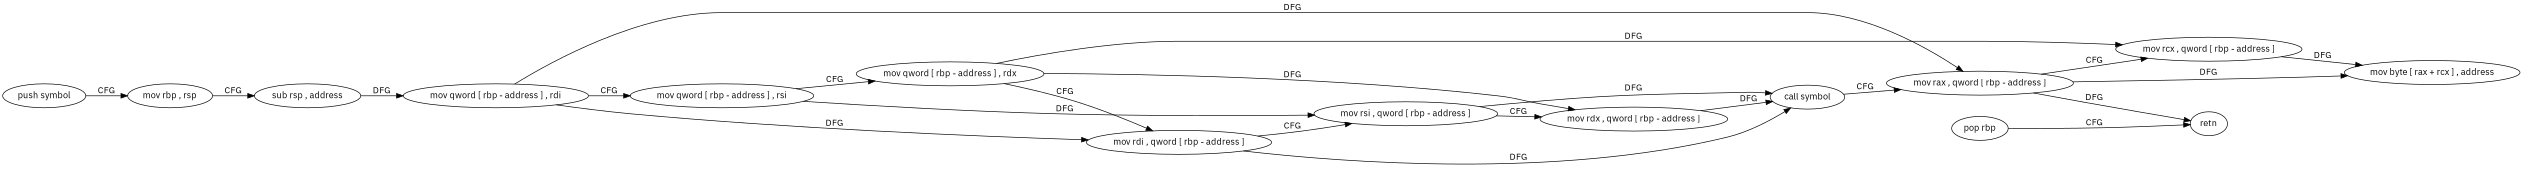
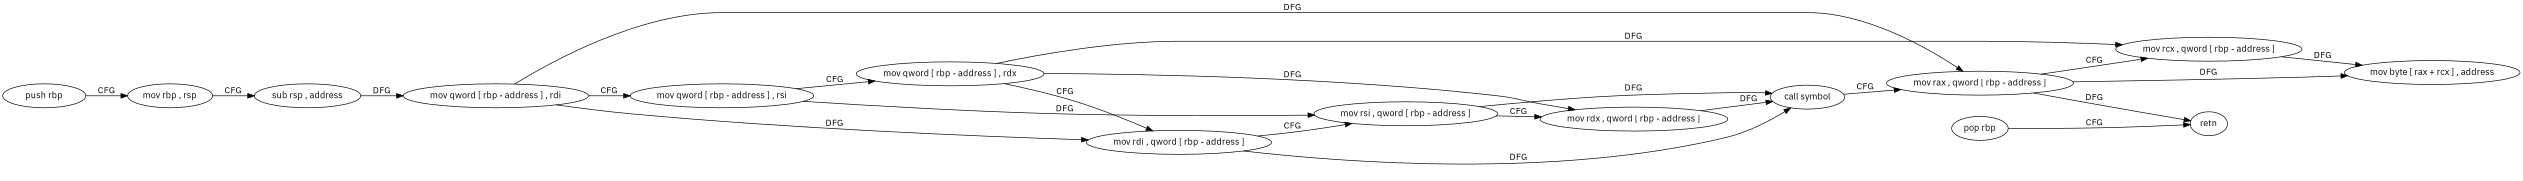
(44, 96) -> (44, 96)
